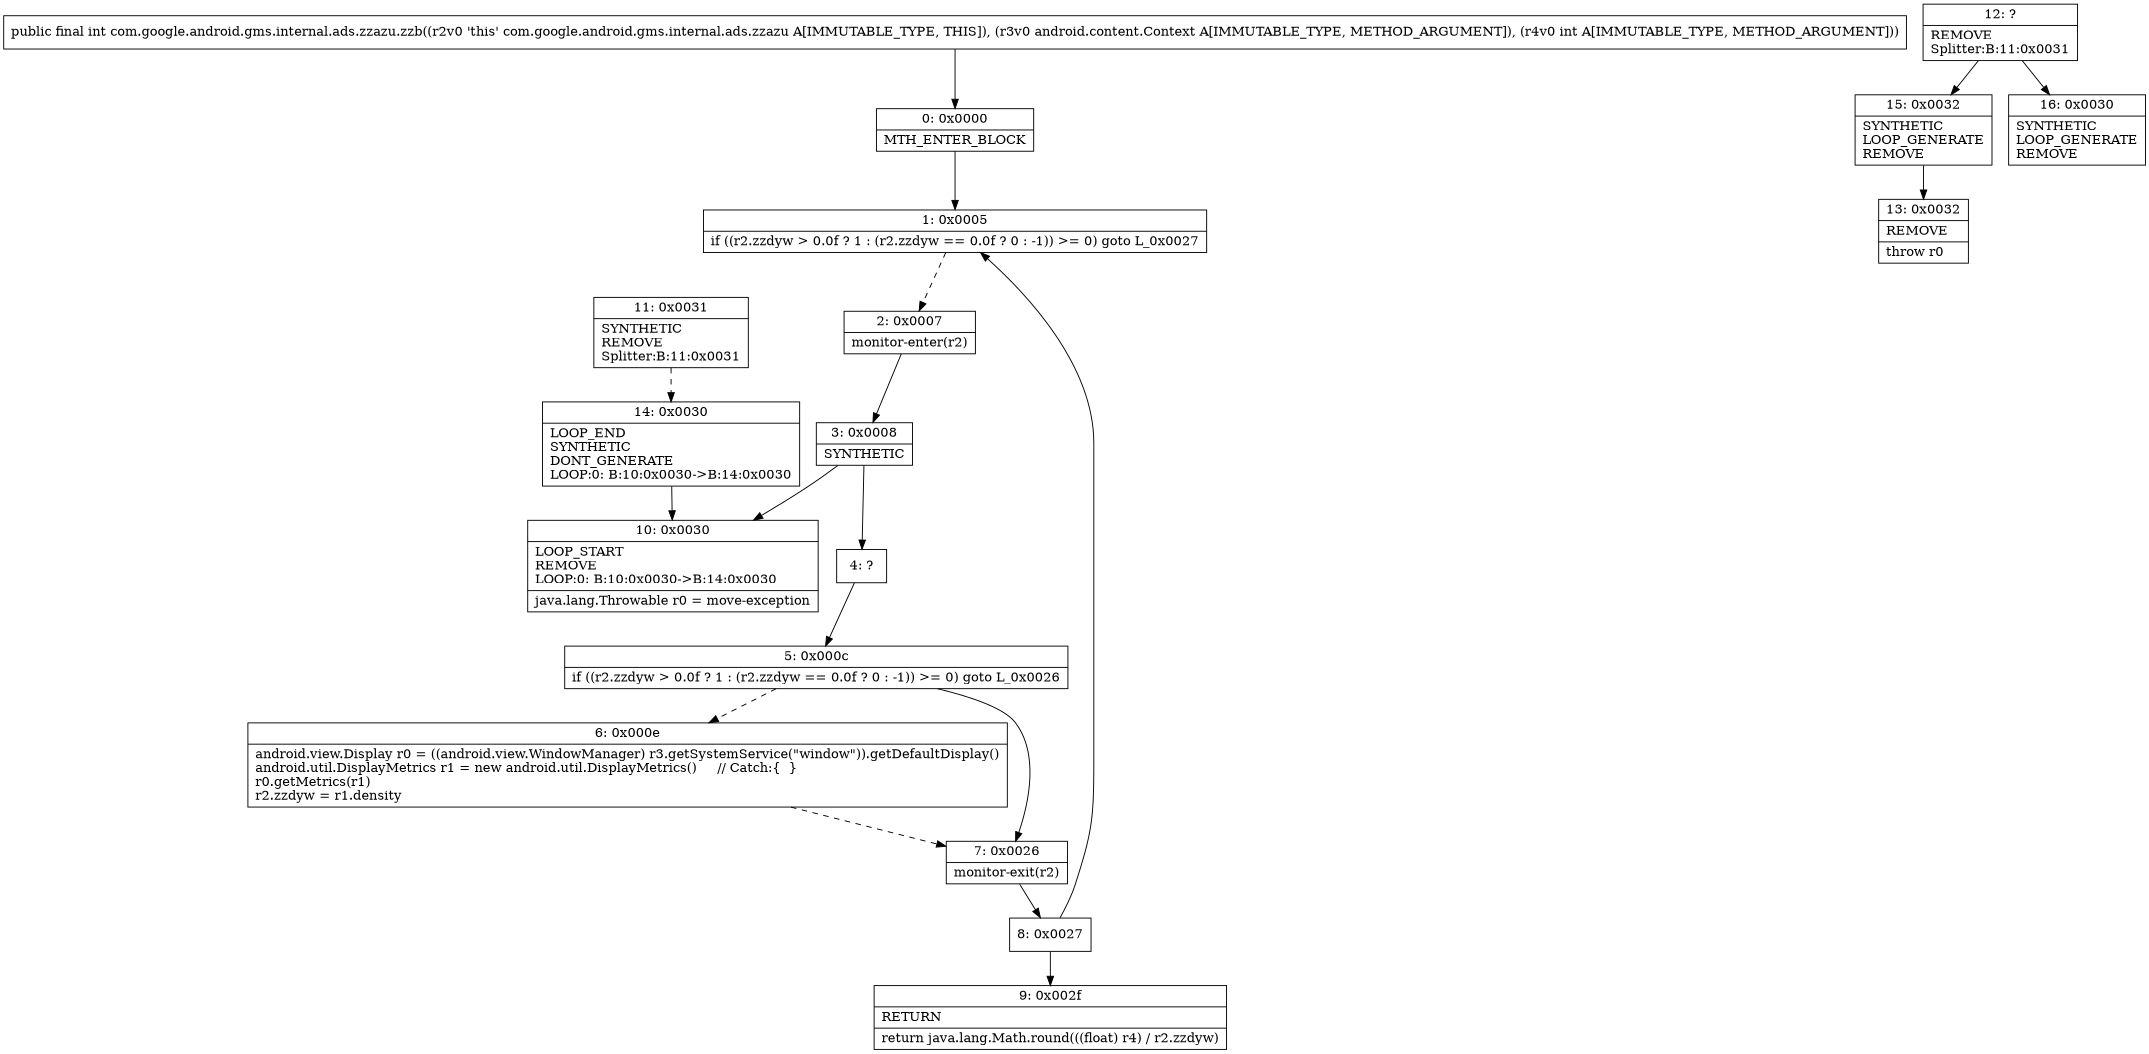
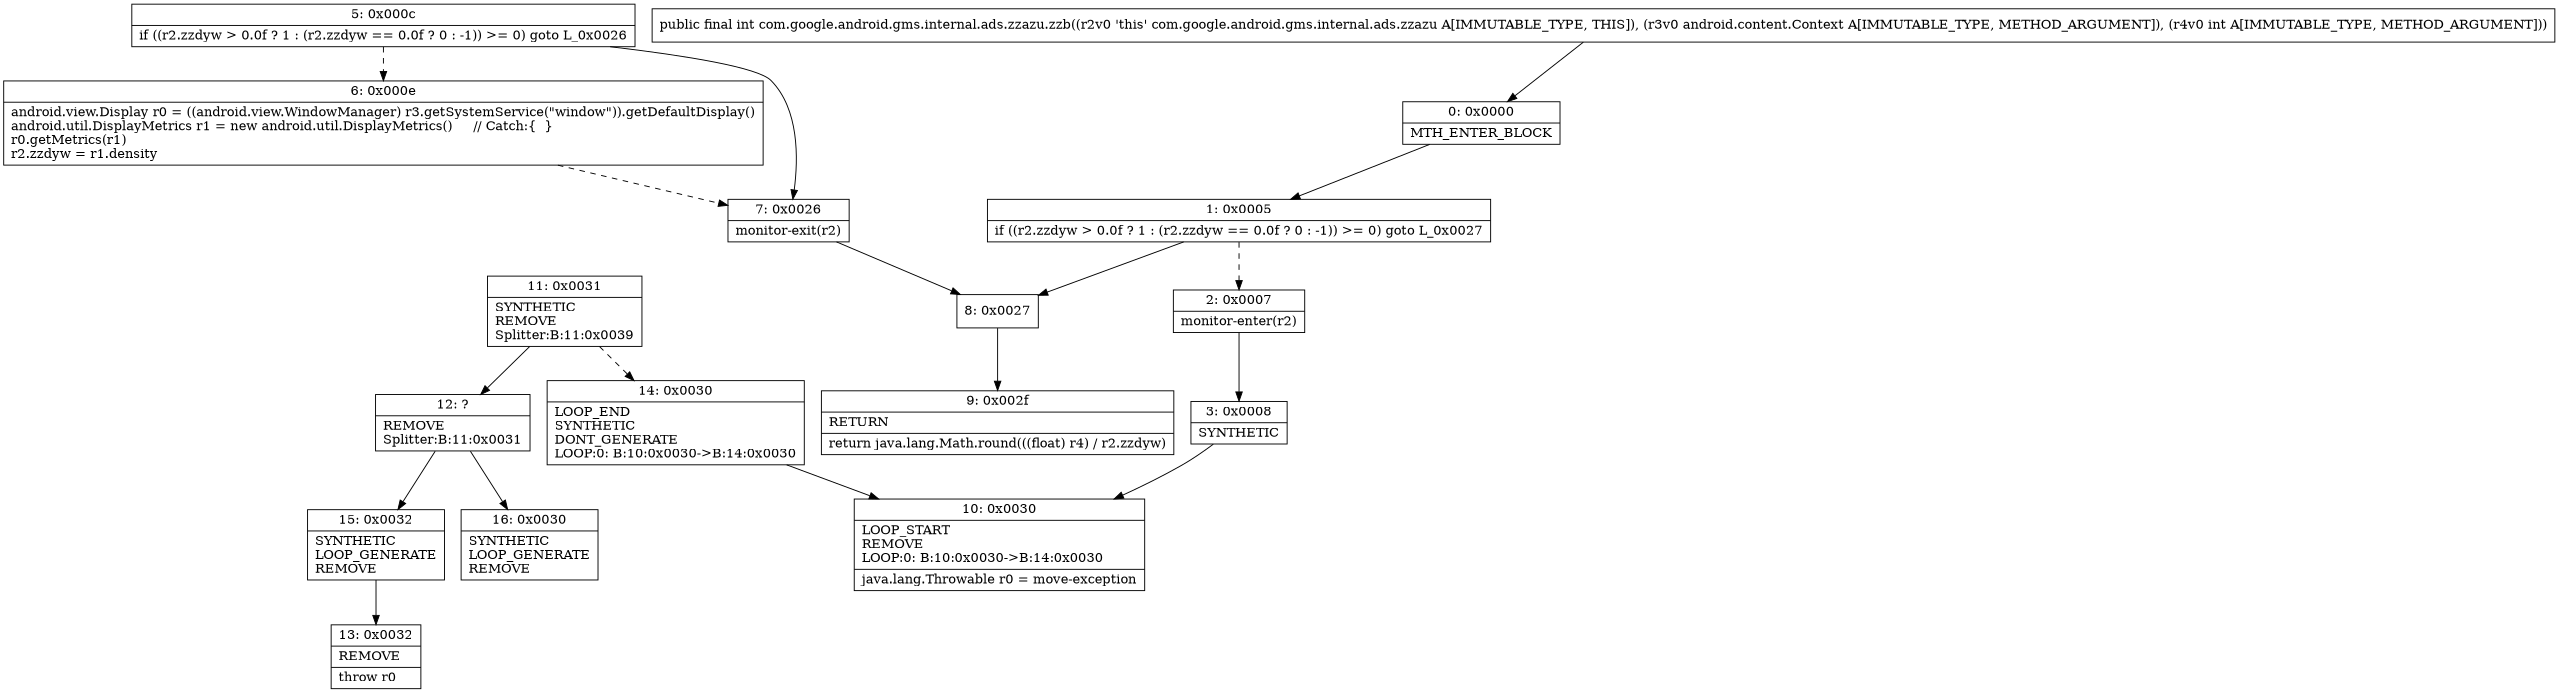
(671, 357) -> (565, 335)
none -> (509, 367)
(862, 566) -> none
(1094, 574) -> (1115, 267)
